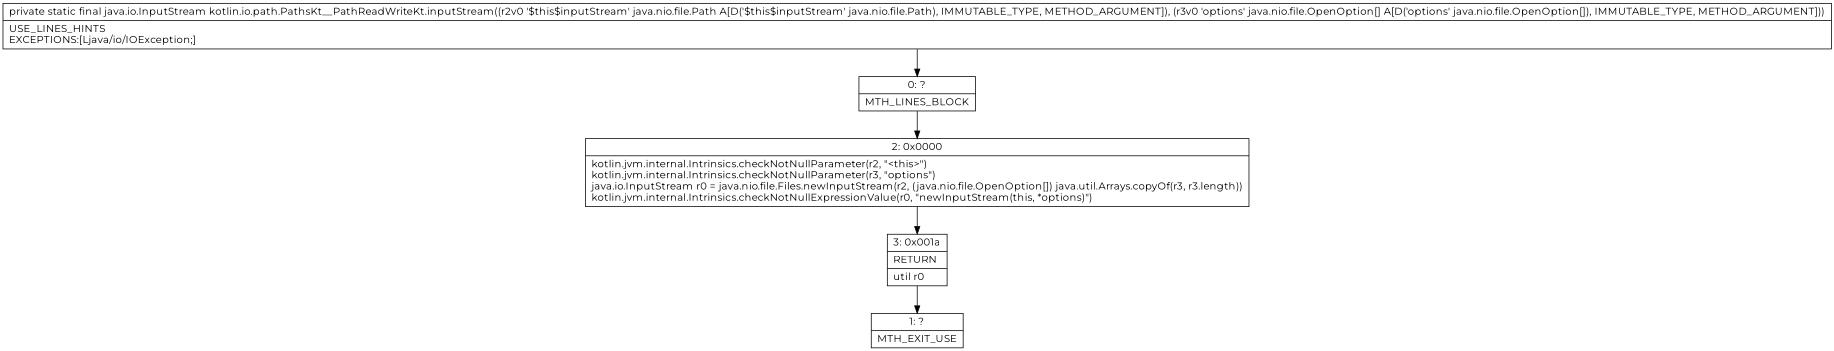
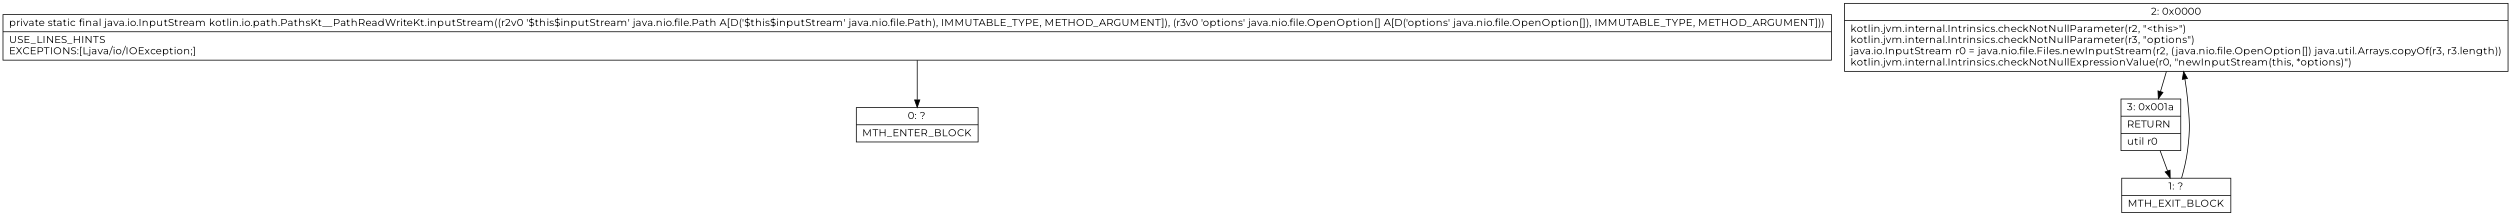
(917, 102) -> (917, 133)
(917, 121) -> (2189, 129)
(917, 339) -> (2176, 204)
